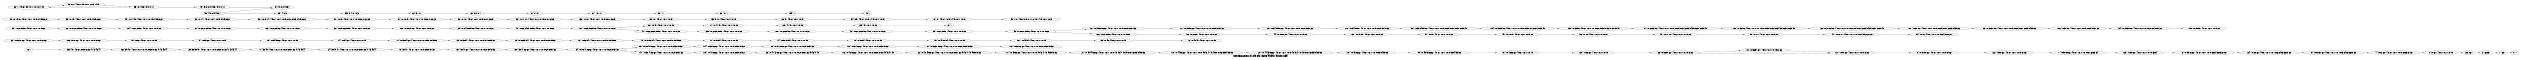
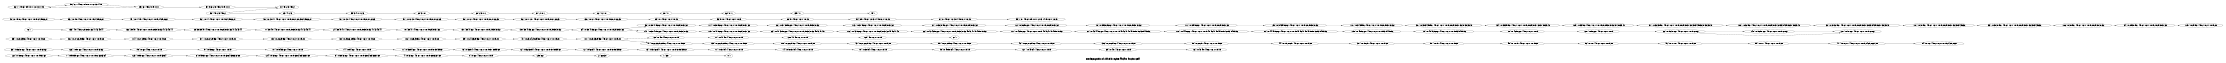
(1070, 30) -> (1077, 25)
(1934, 53) -> none
